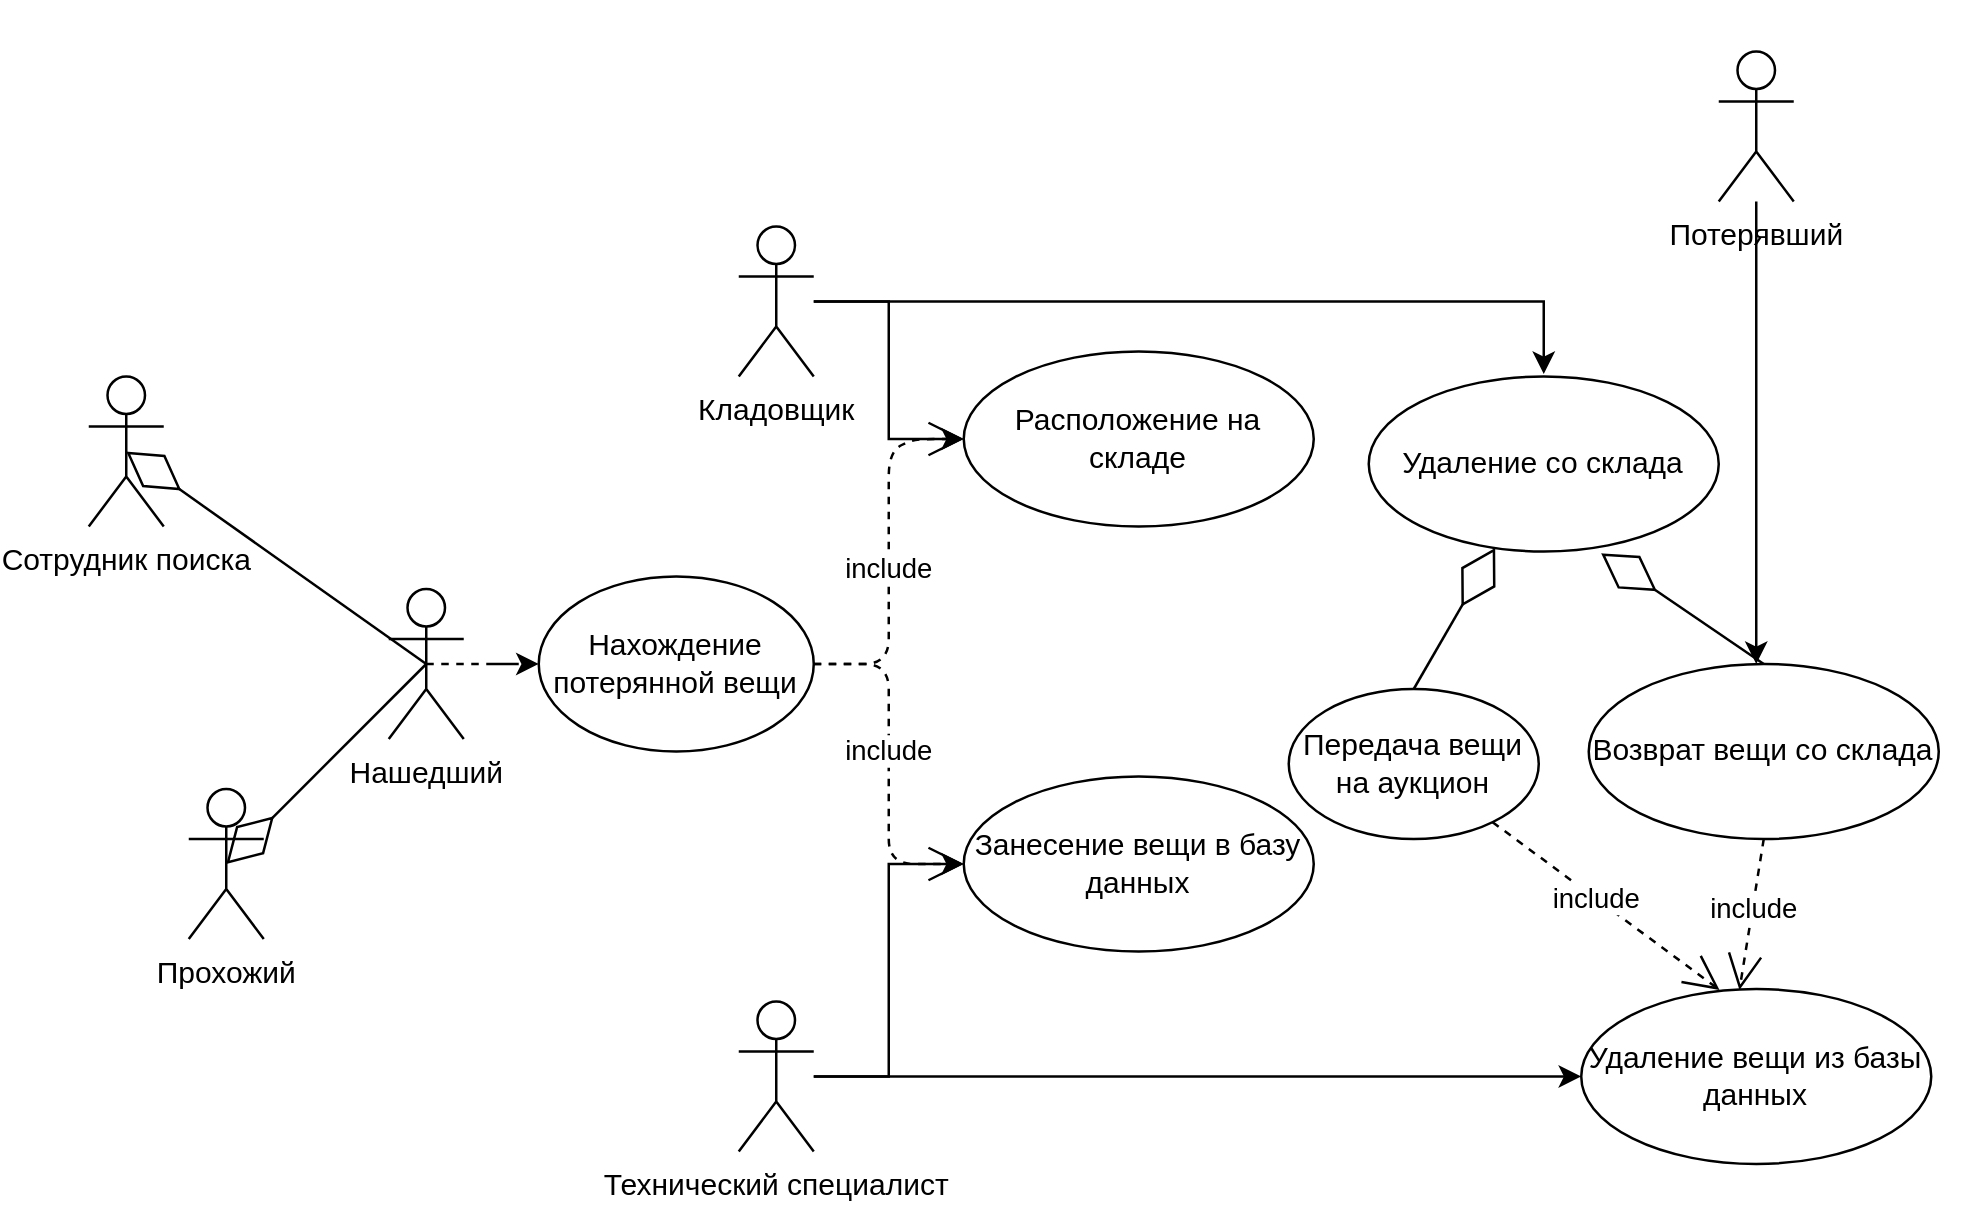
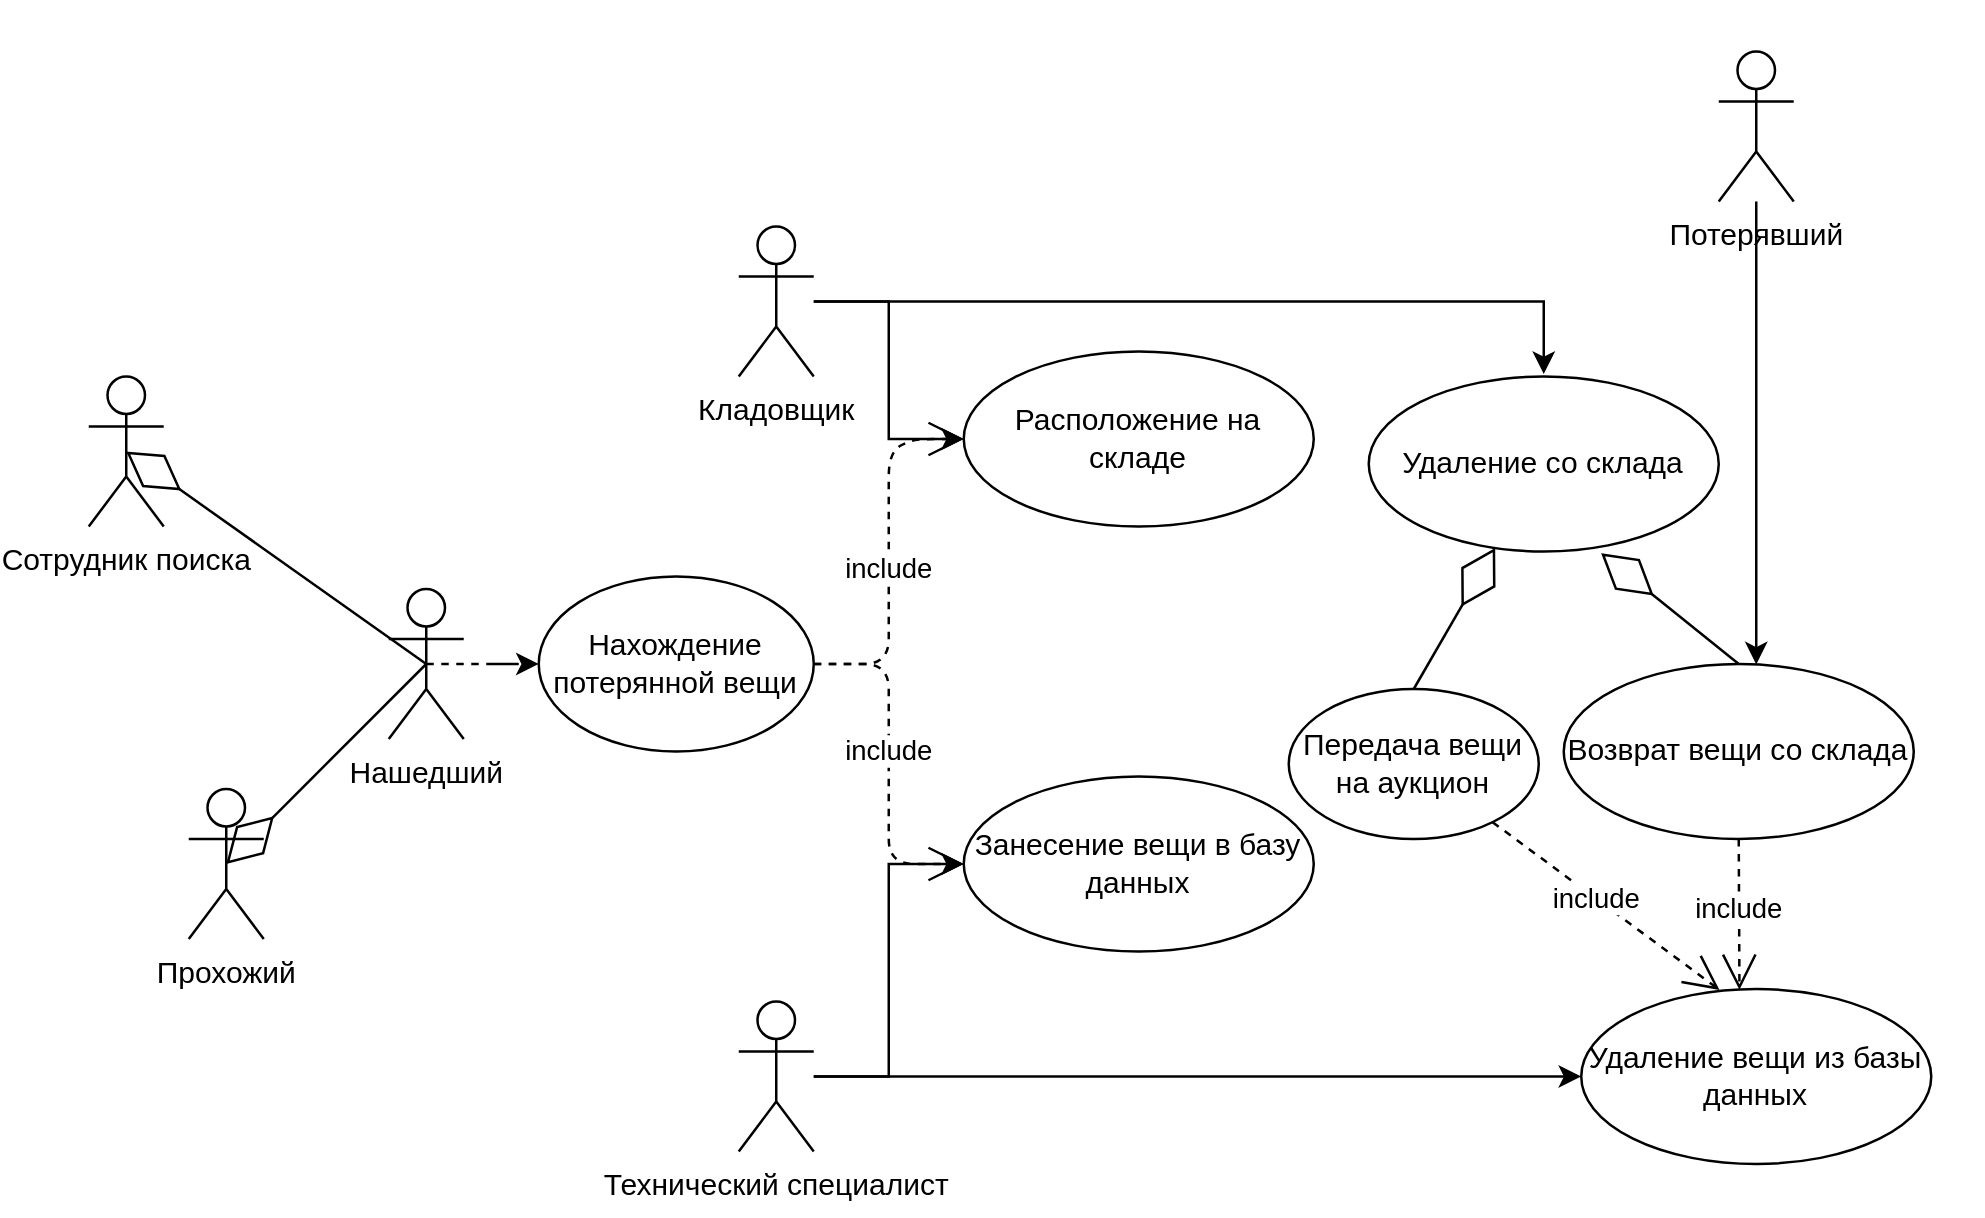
(1764, 751) -> (1739, 751)
